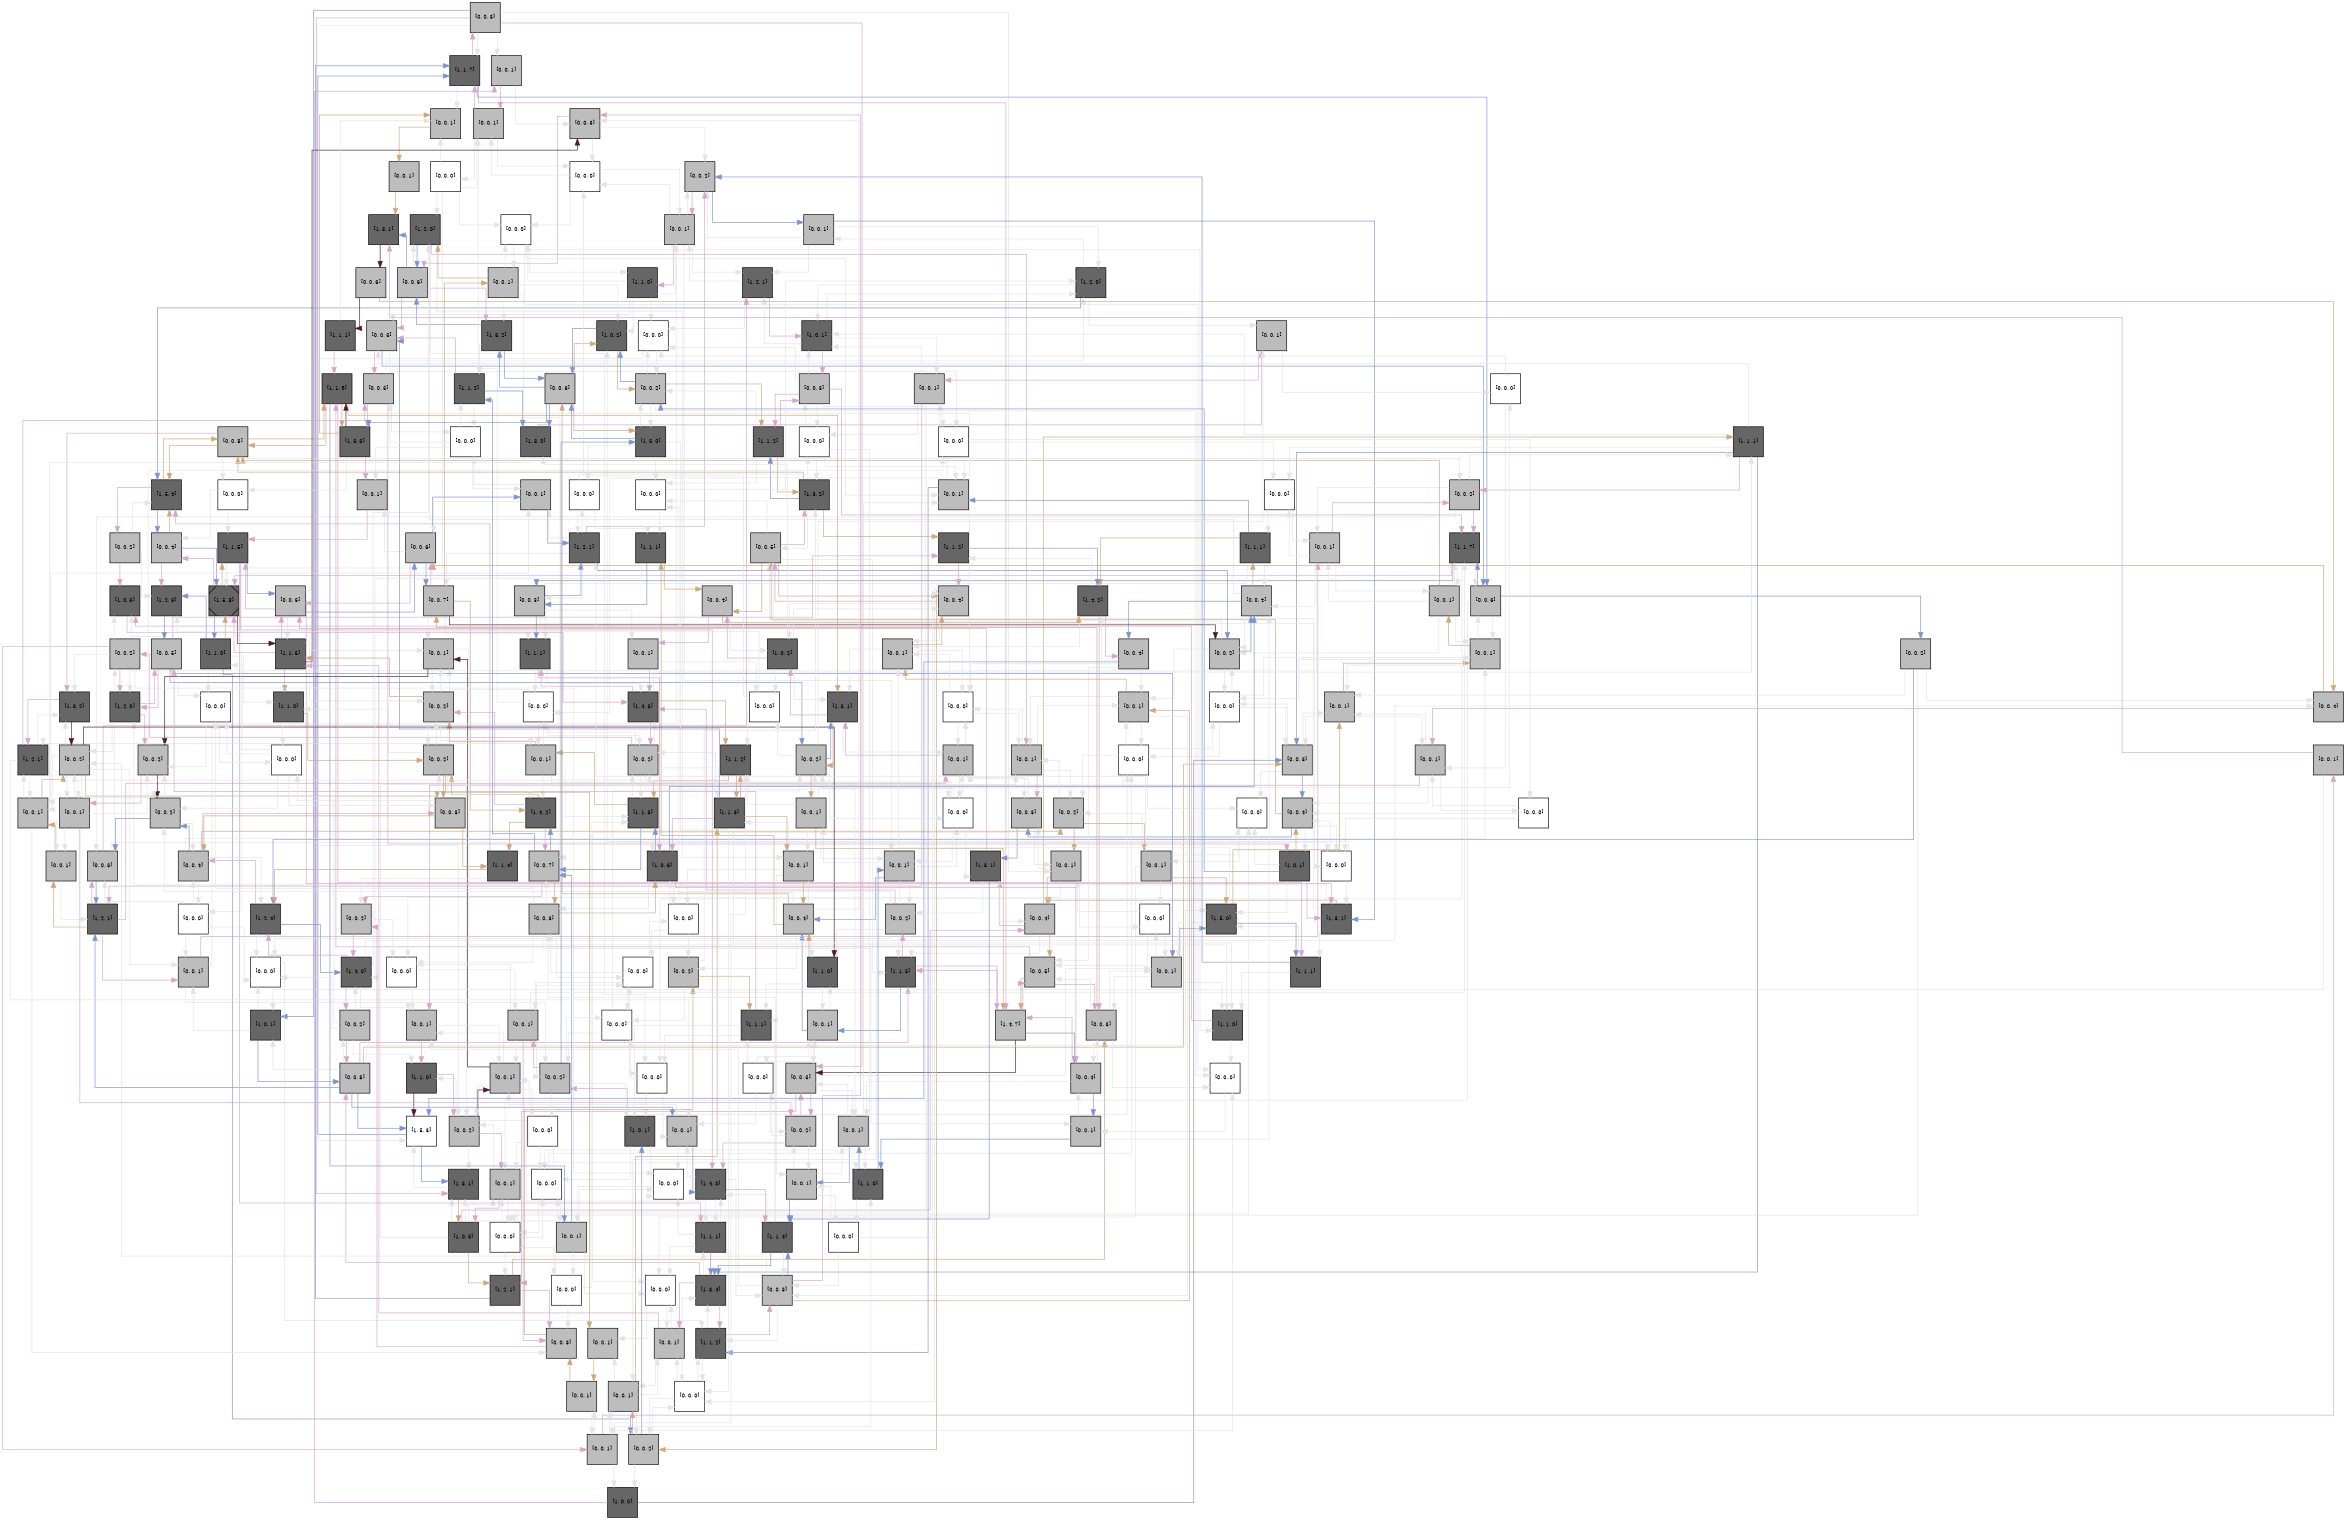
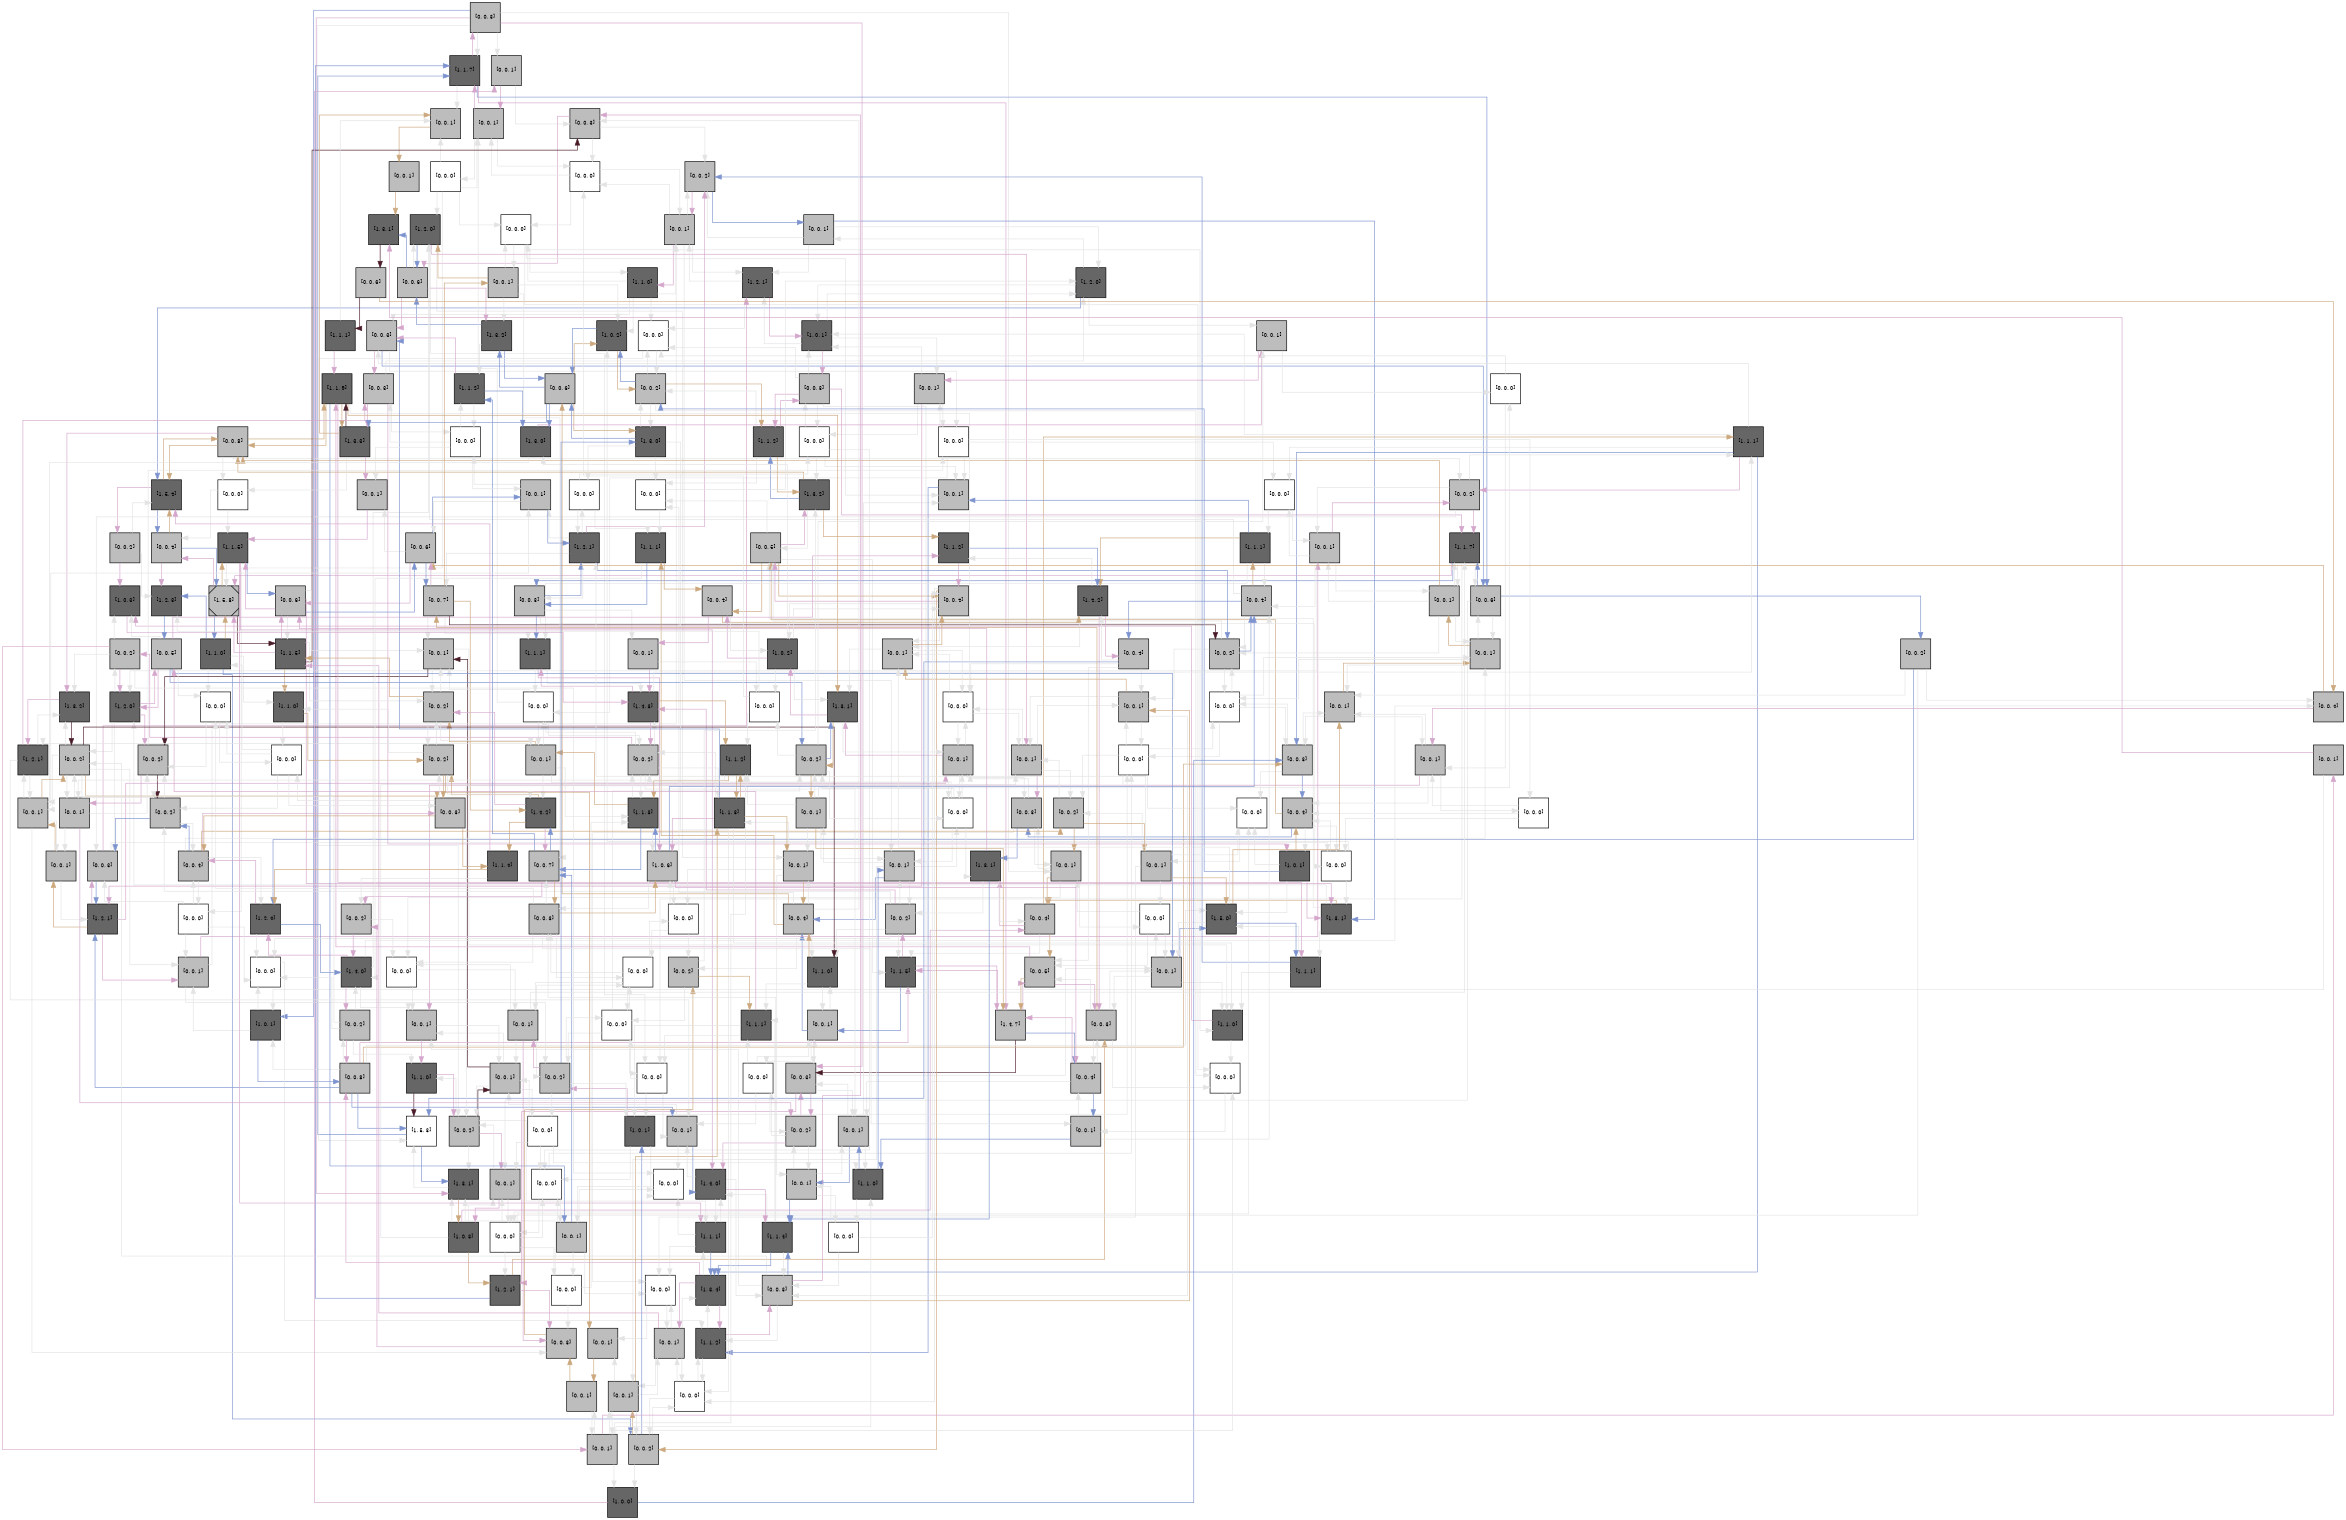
(224, 601) -> (224, 601)
(662, 866) -> (662, 866)
